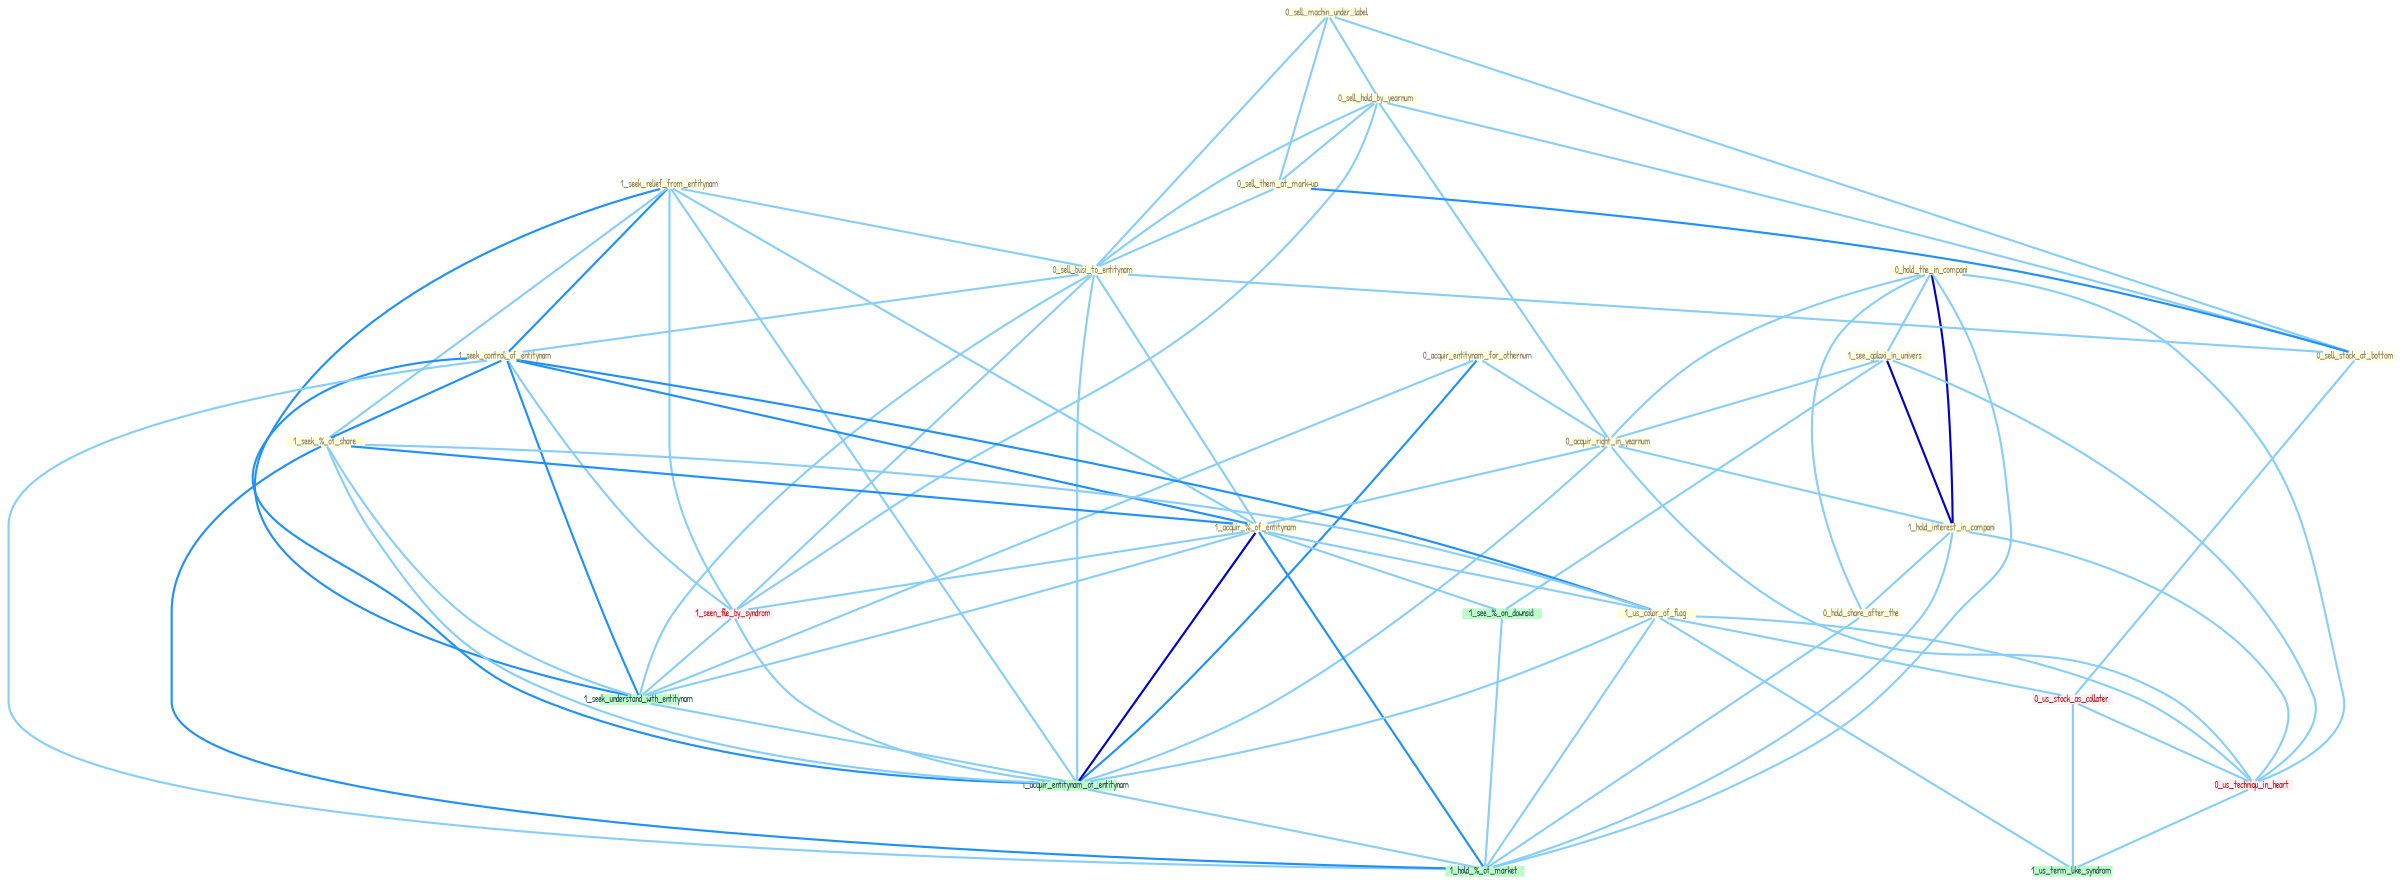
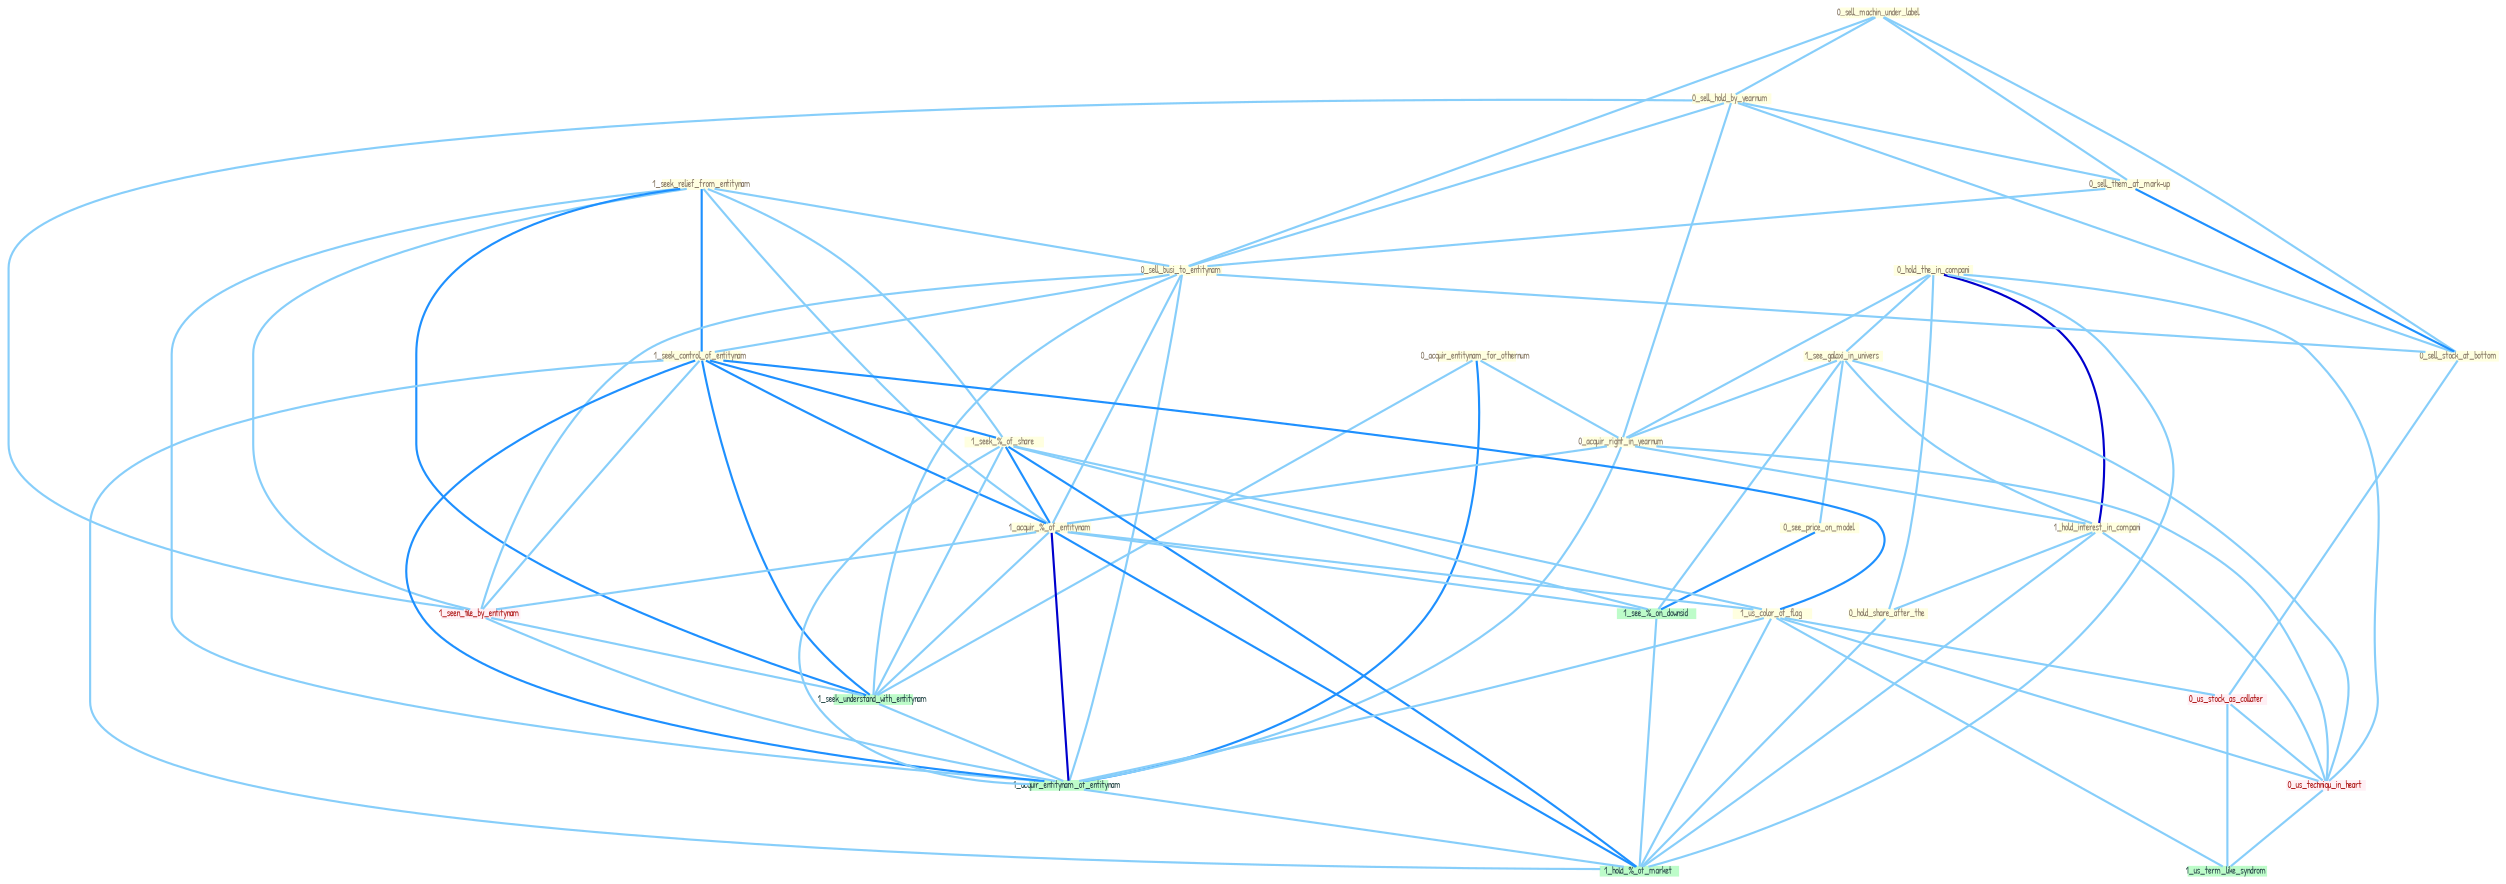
(1919, 442) -> (1957, 460)
none -> (1820, 528)
none -> (1346, 532)
(734, 614) -> (481, 614)
